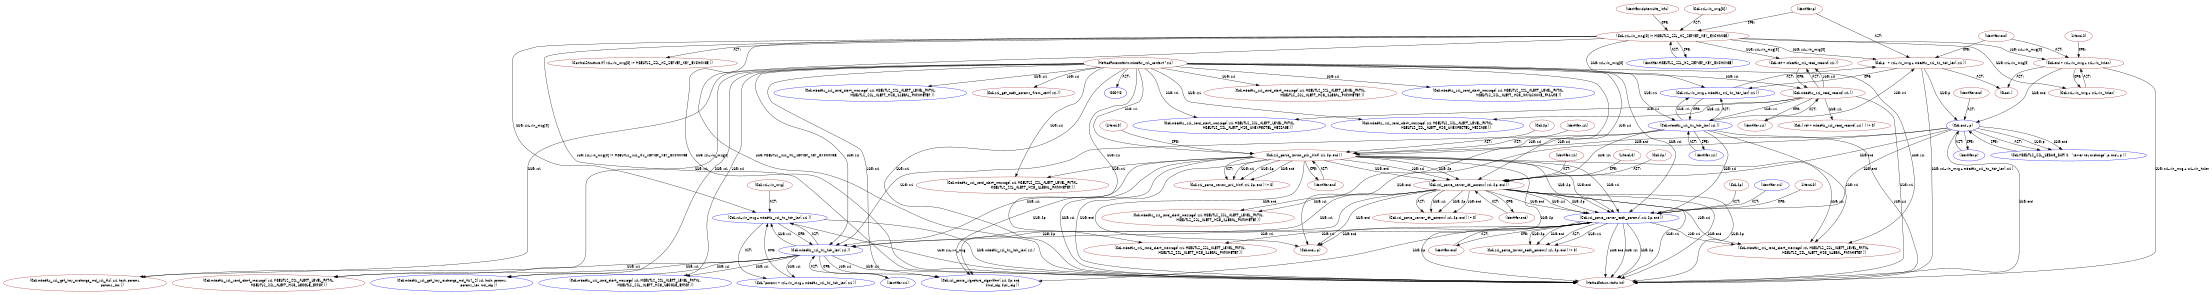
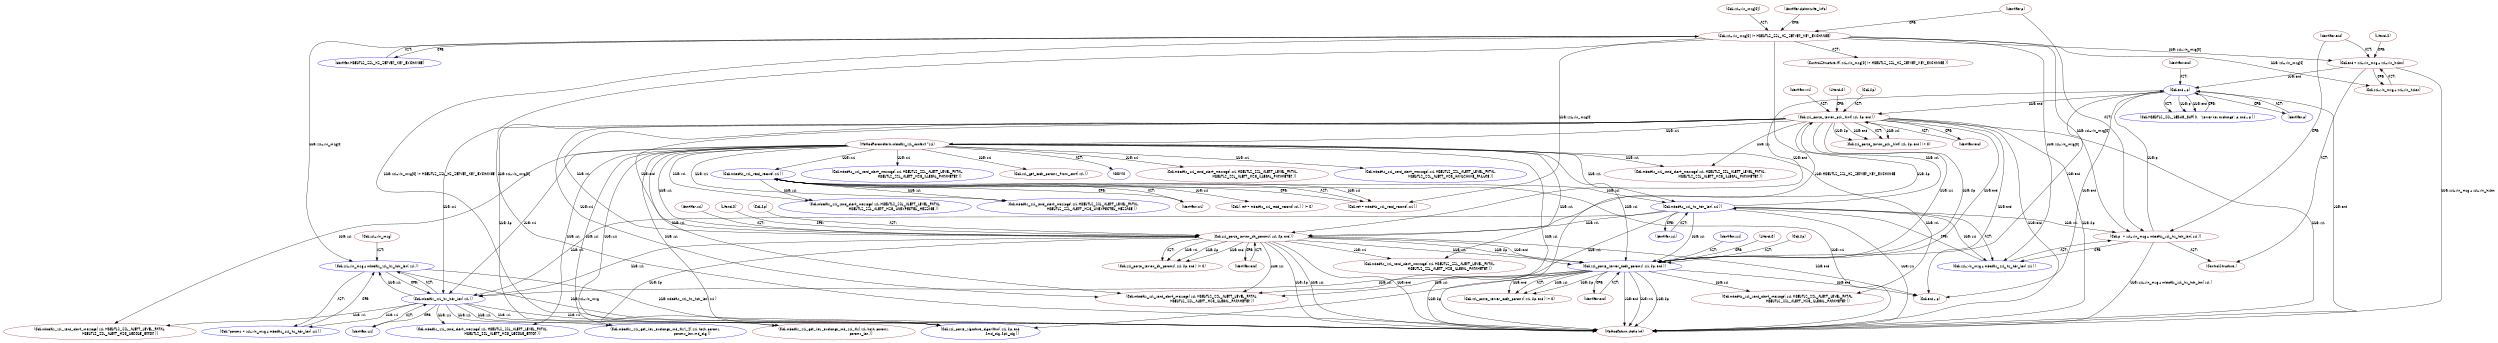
(1823, 93) -> (753, 174)
(2006, 93) -> (2222, 266)
(1124, 143) -> (1374, 139)
